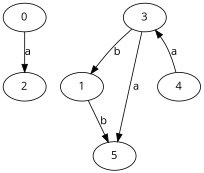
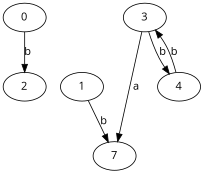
(113, 47) -> (155, 50)
(28, 52) -> (28, 52)
(174, 52) -> (174, 52)
(115, 156) -> (115, 156)
